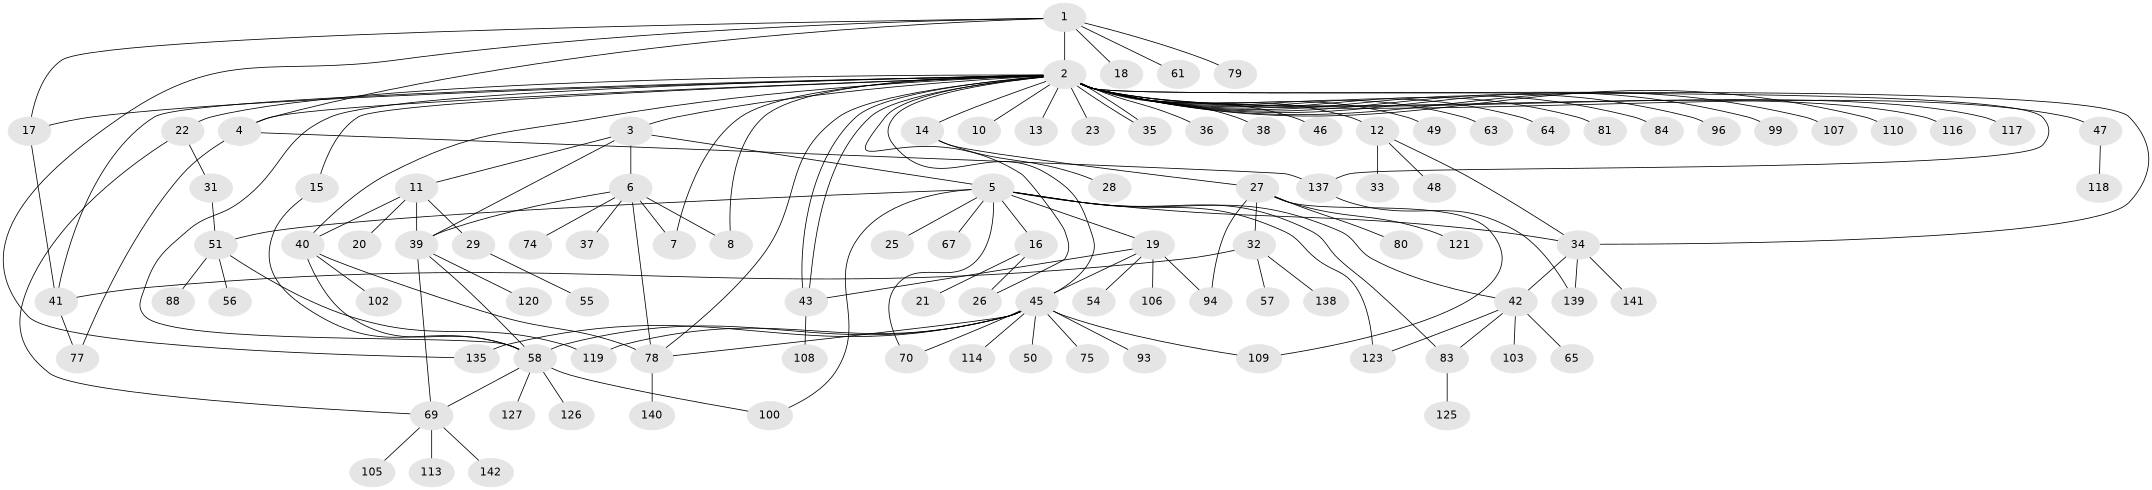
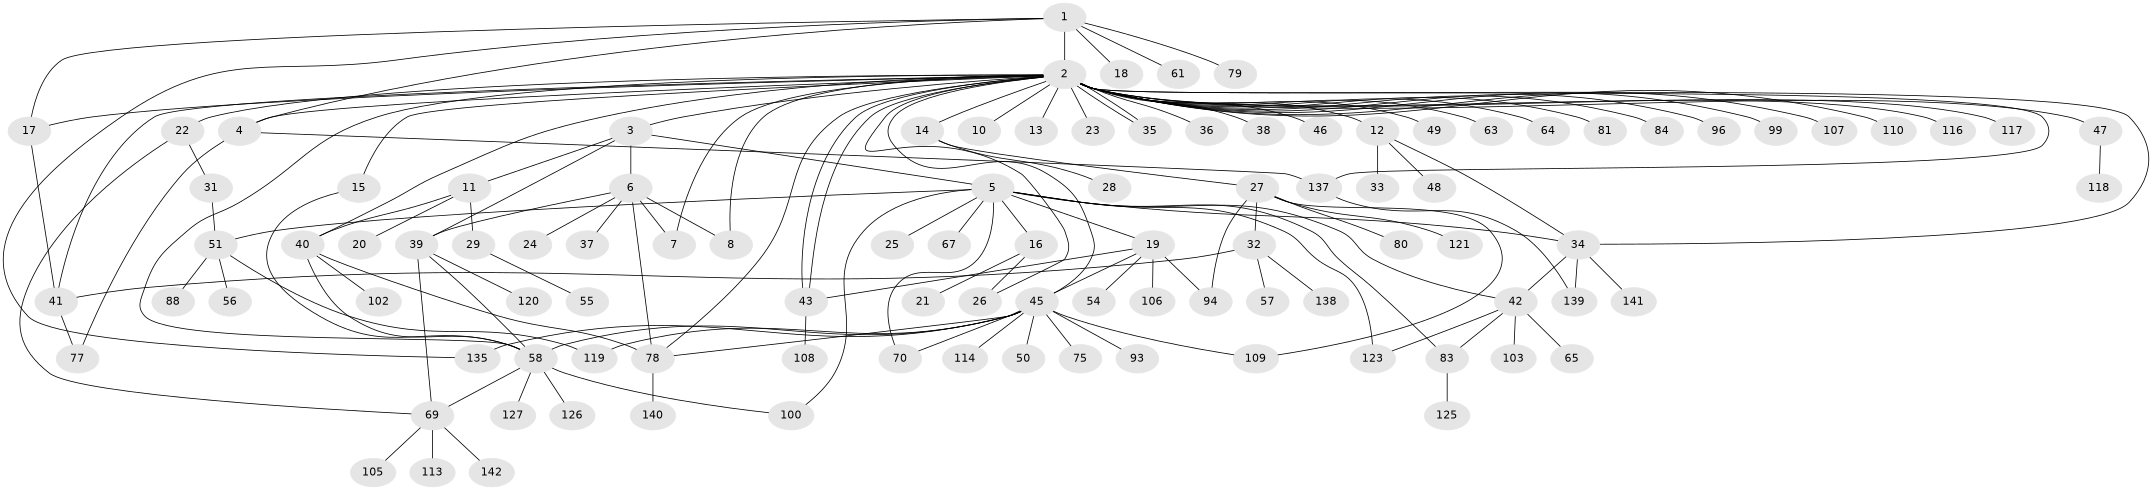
(417, 212) -> none
(530, 245) -> (530, 245)
